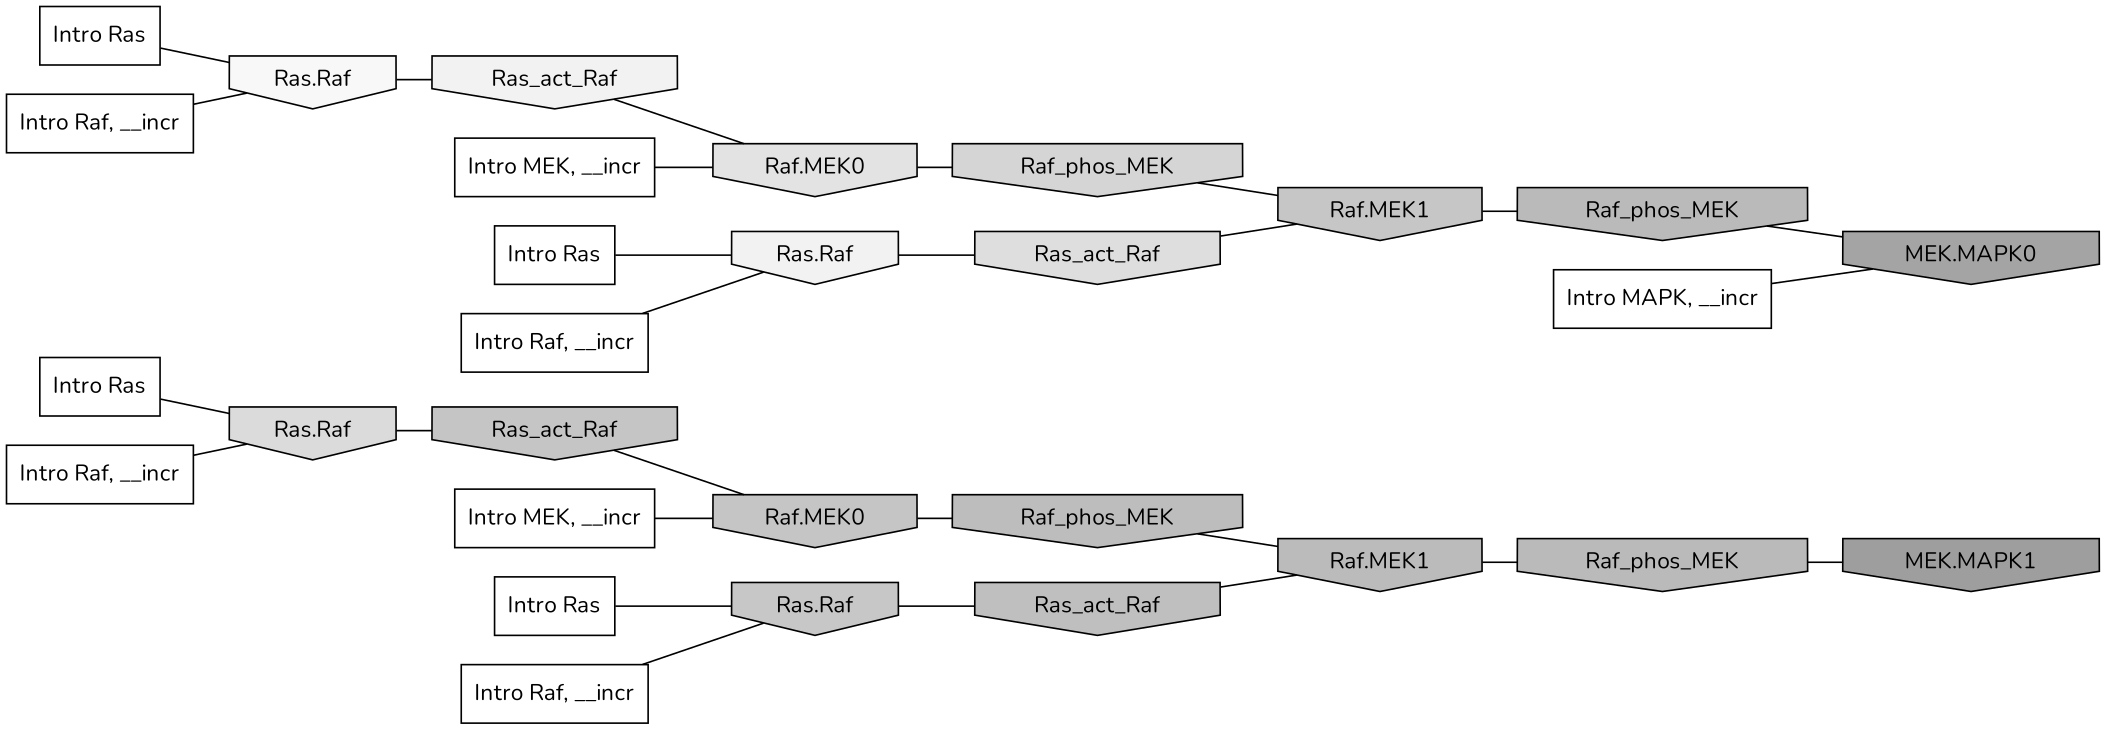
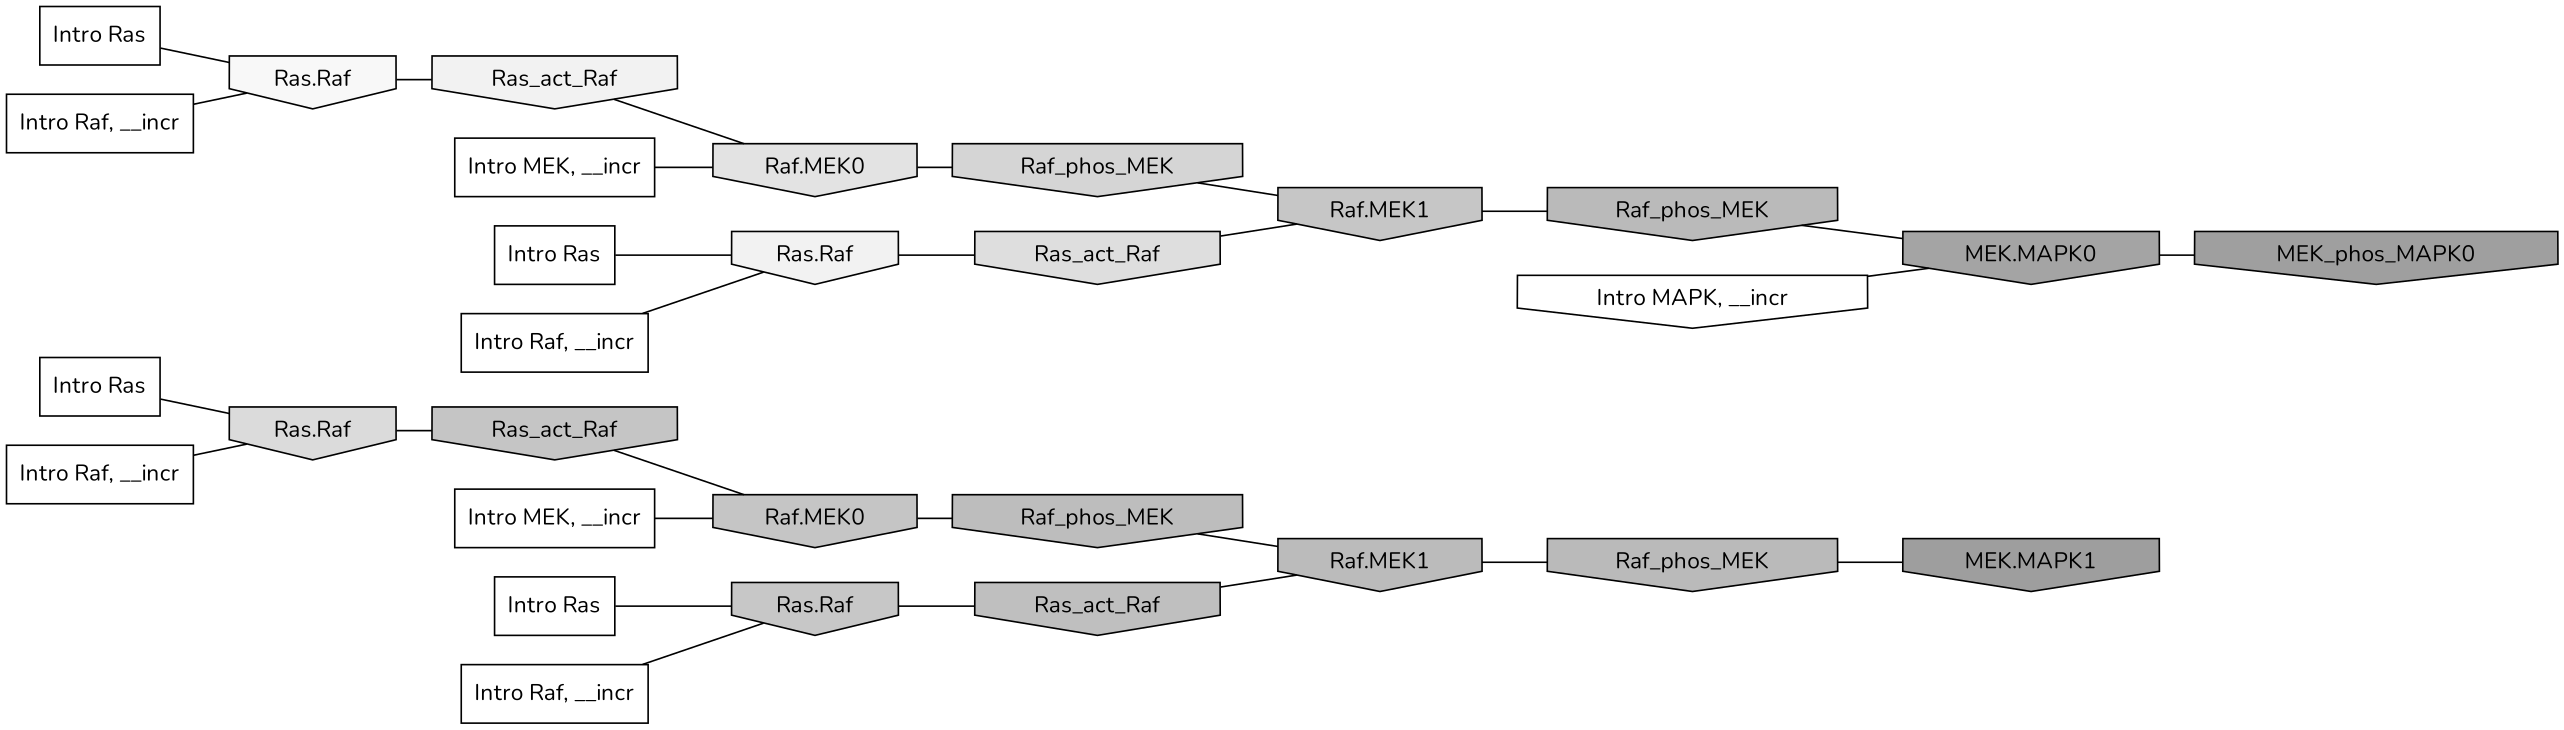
none -> (2376, 255)
(1662, 299) -> (1692, 299)
